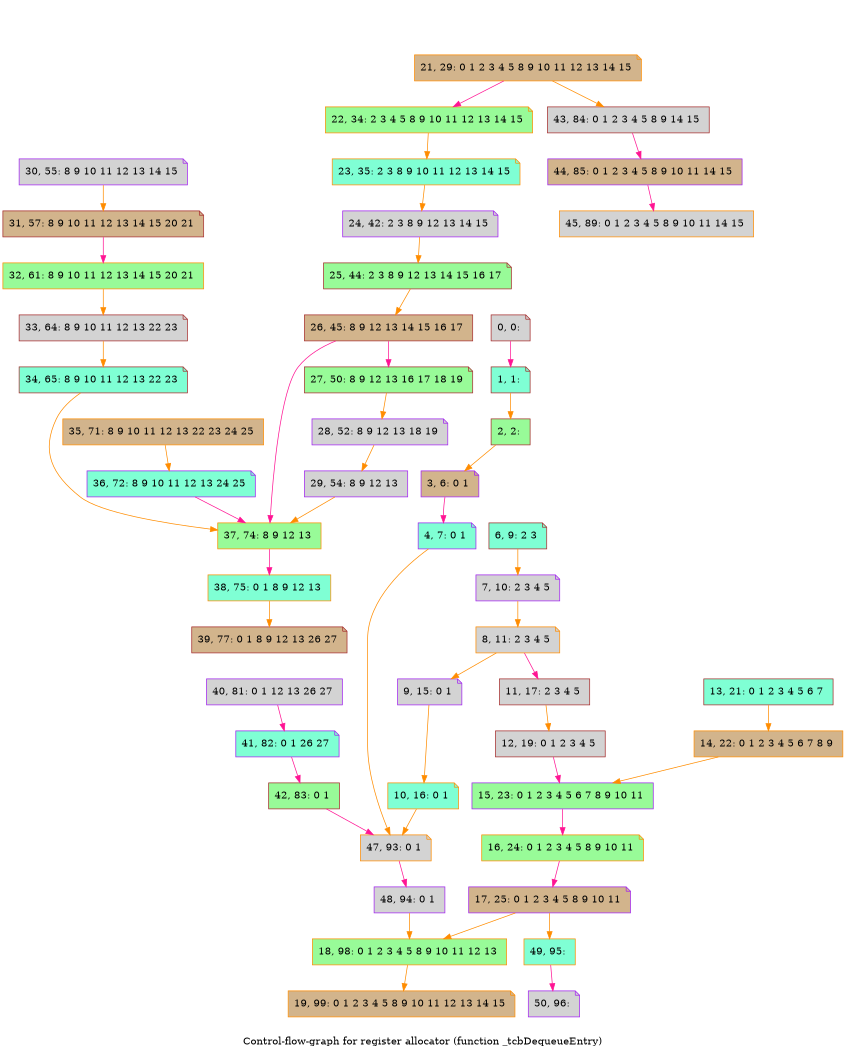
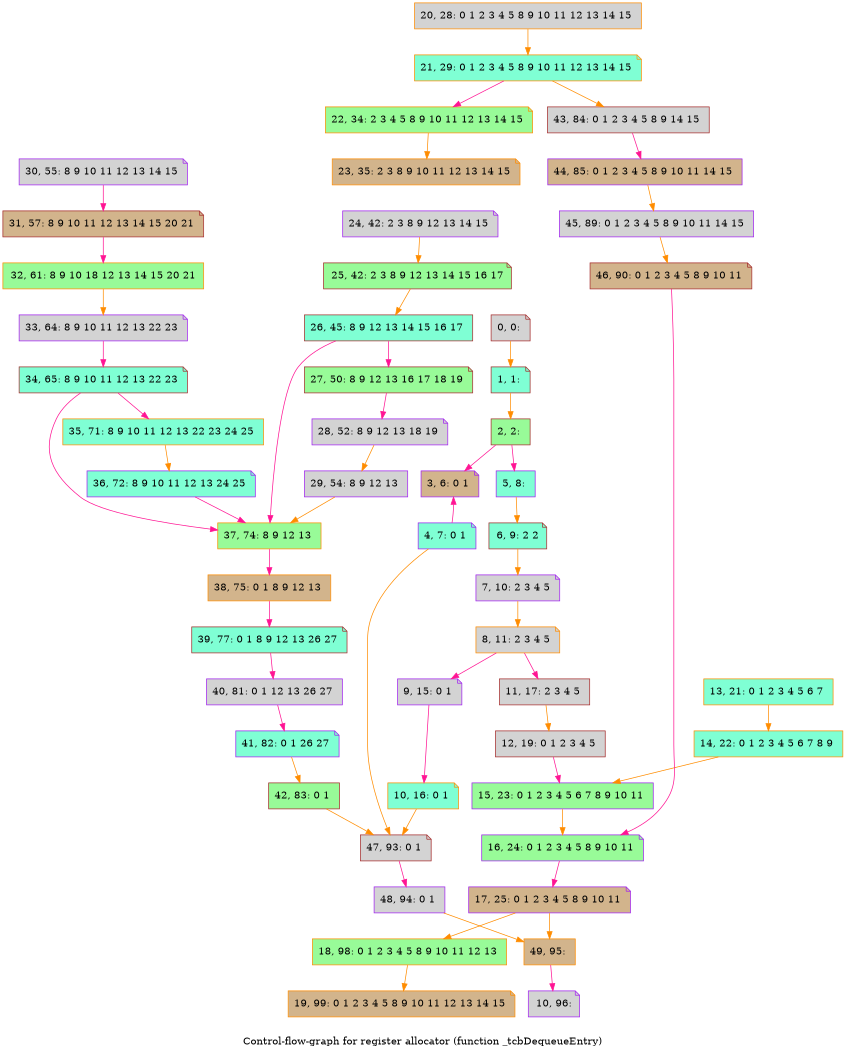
none -> (528, 16)
(528, 68) -> (528, 68)
(426, 172) -> (426, 172)
(103, 194) -> (103, 194)
(424, 194) -> none
(650, 194) -> (650, 194)
(656, 224) -> (656, 224)
(103, 276) -> (103, 276)
(417, 276) -> (417, 276)
none -> (671, 276)
(103, 328) -> (103, 328)
(389, 328) -> (389, 328)
(103, 350) -> (103, 350)
(511, 350) -> (511, 350)
(385, 402) -> (385, 402)
none -> (130, 404)
(163, 432) -> (163, 432)
(483, 456) -> (483, 456)
none -> (516, 484)
(84, 499) -> (84, 499)
(444, 506) -> (453, 514)
(518, 536) -> (518, 536)
(269, 588) -> (269, 588)
(269, 610) -> (269, 610)
(269, 640) -> (269, 640)
none -> (272, 662)
(477, 664) -> (477, 664)
(768, 692) -> (768, 692)
(427, 740) -> (427, 740)
(768, 744) -> (768, 744)
(295, 766) -> (295, 766)
(563, 818) -> (563, 818)
(347, 820) -> (347, 820)
(396, 848) -> (396, 848)
(563, 848) -> (563, 848)
(410, 922) -> (473, 924)
(550, 952) -> (550, 952)
(554, 1004) -> (554, 1004)
